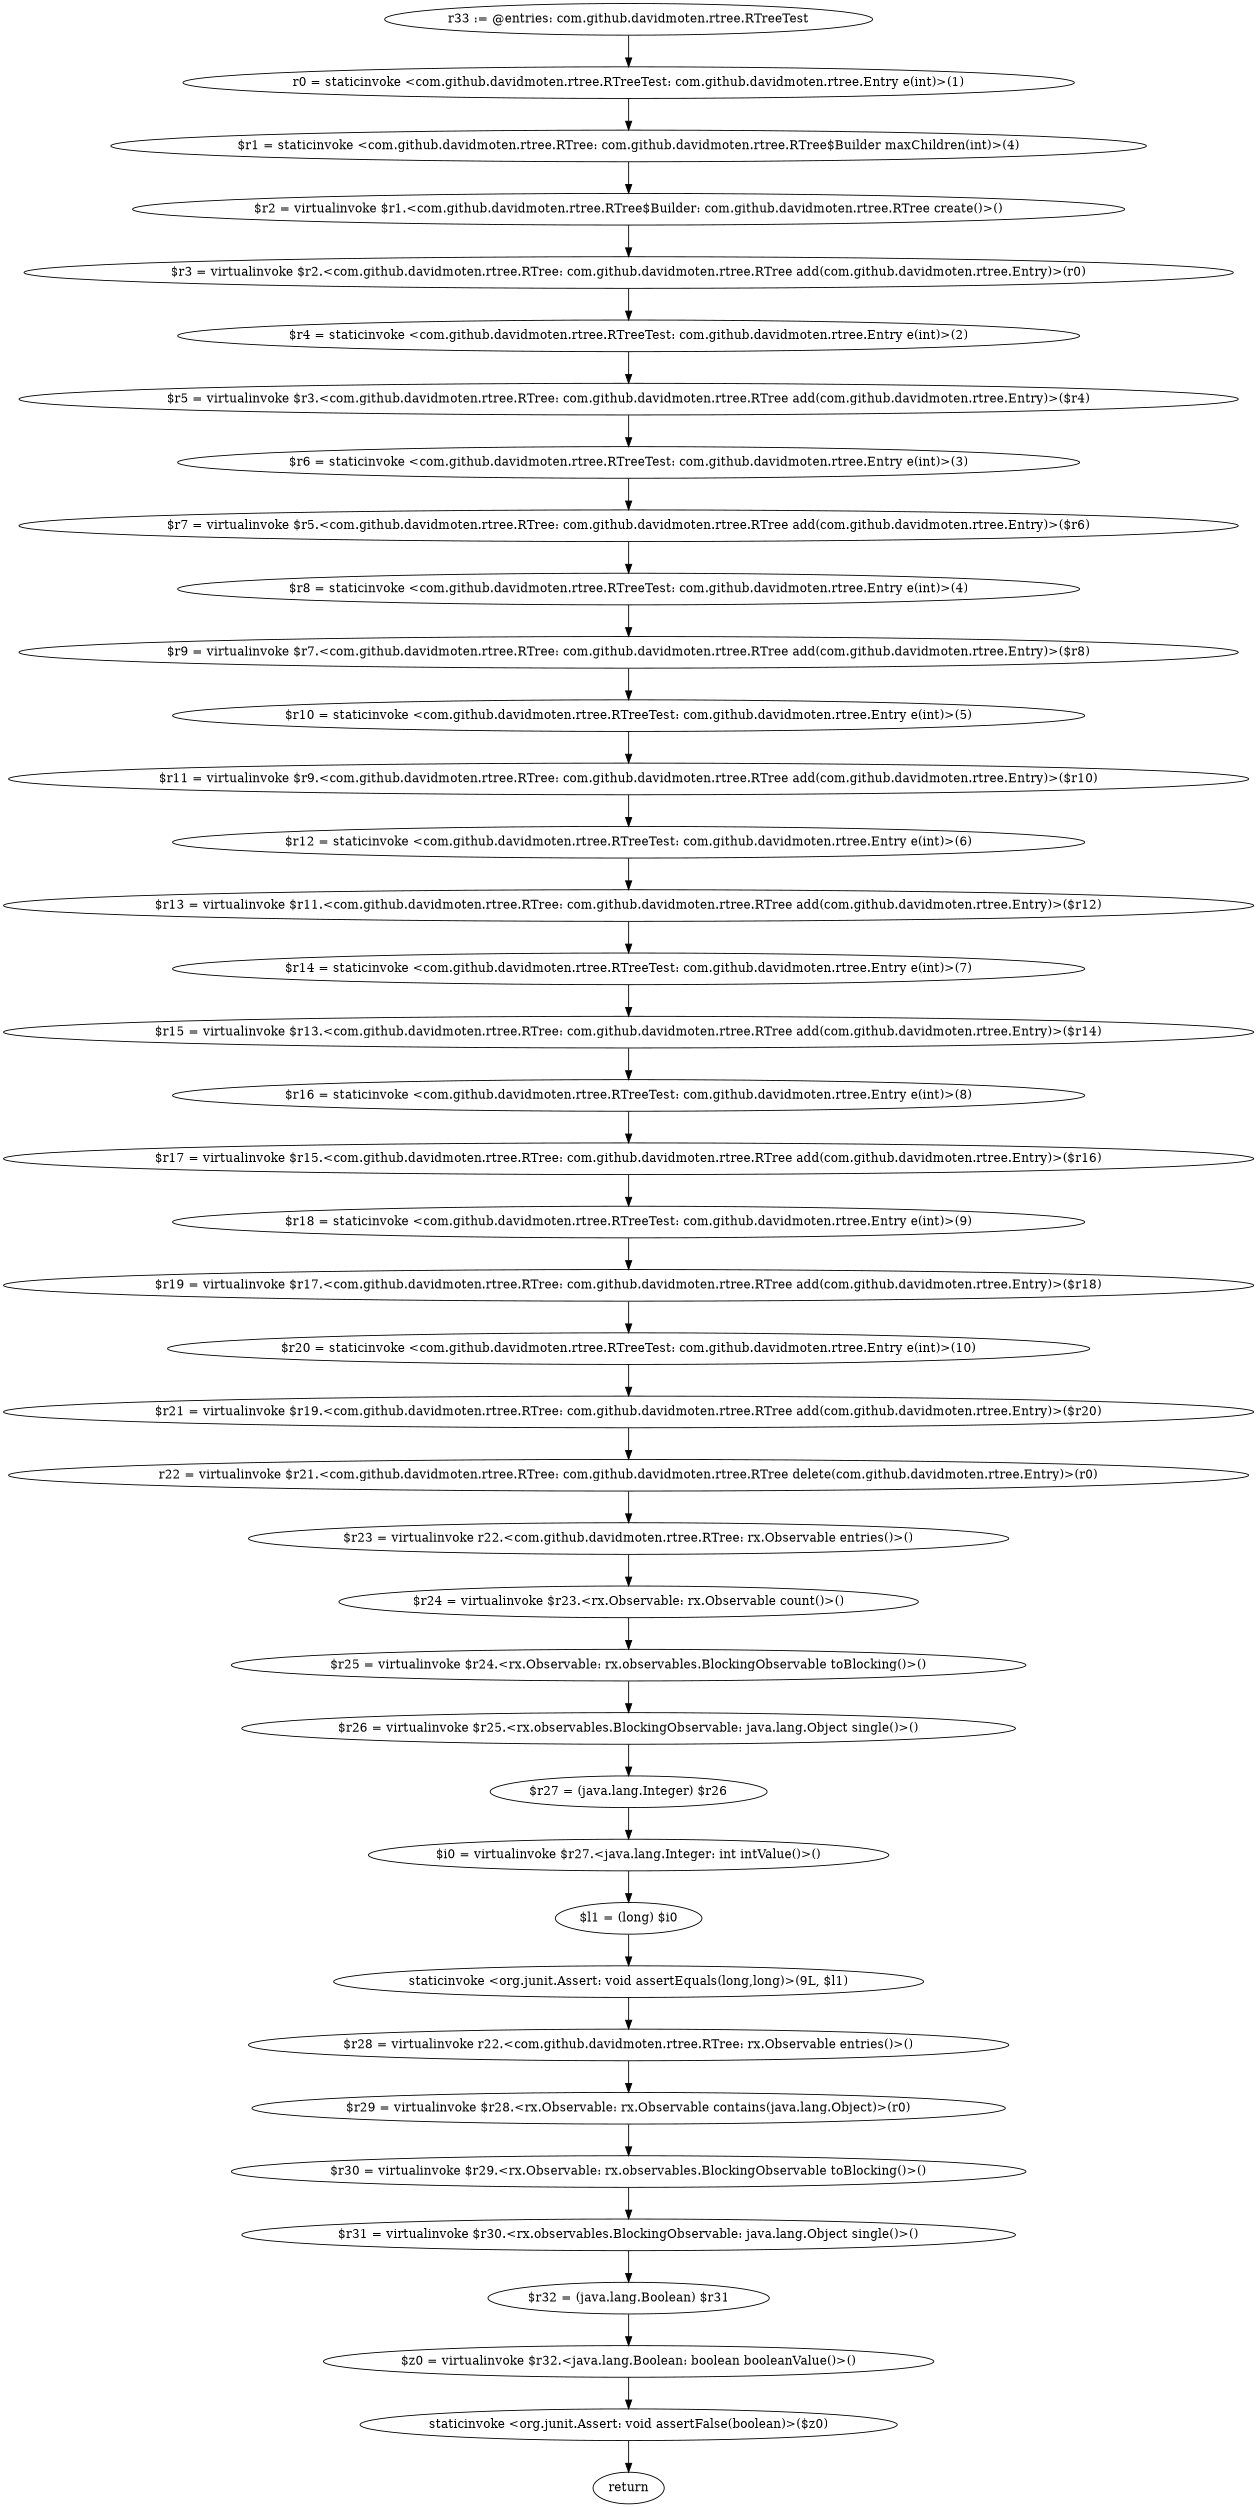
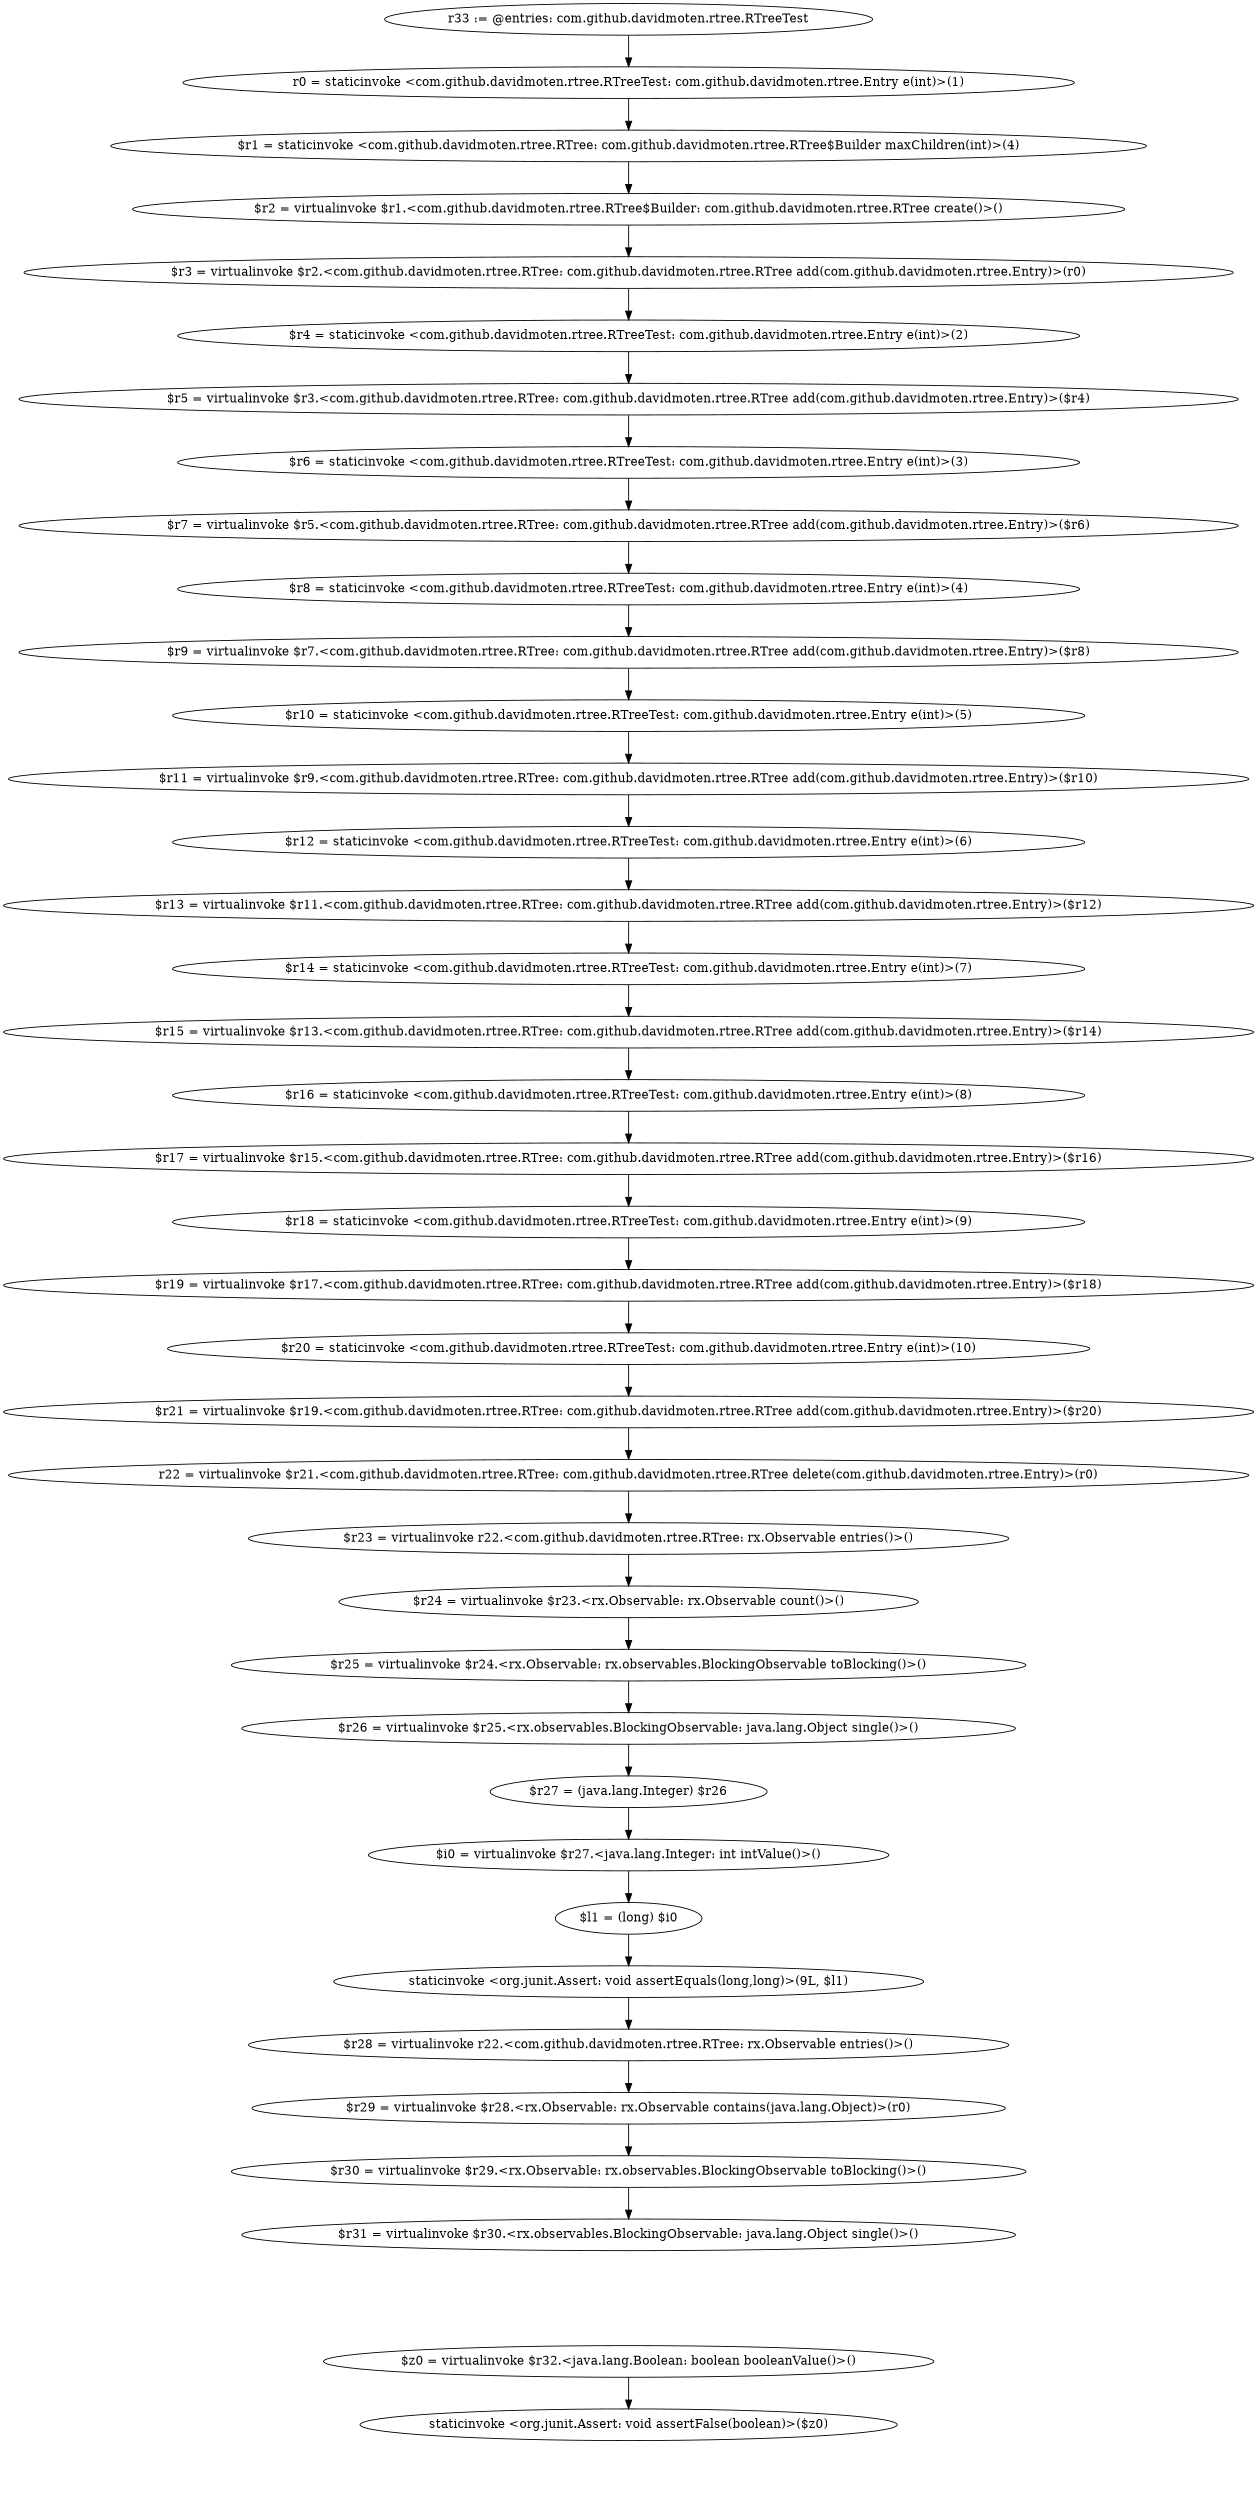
(629, 2298) -> none
(629, 2488) -> none
